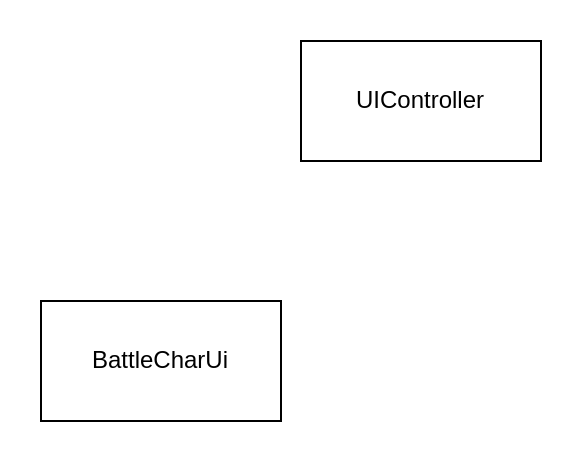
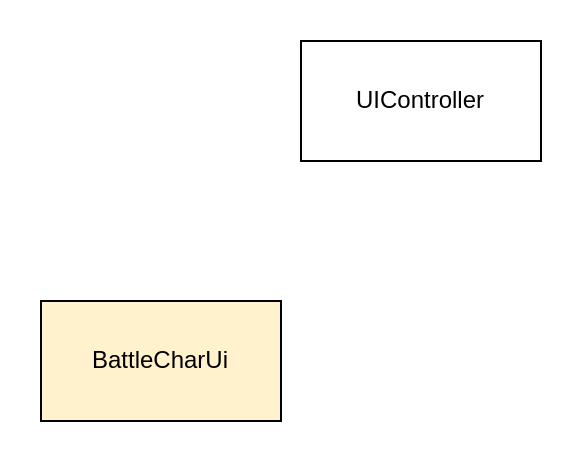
(161, 361) -> (161, 361)
